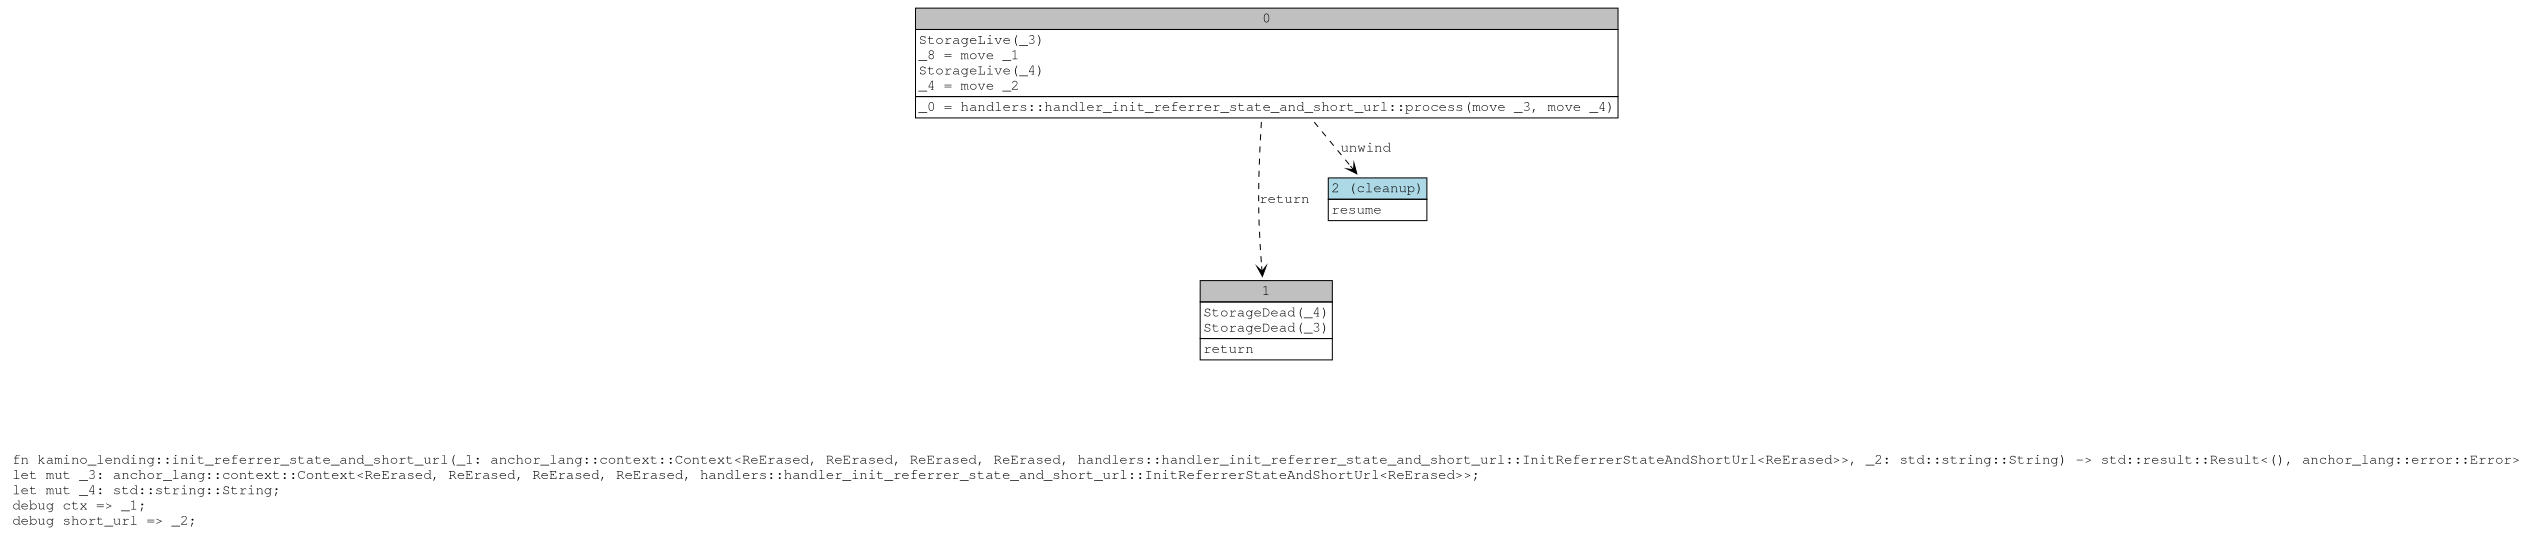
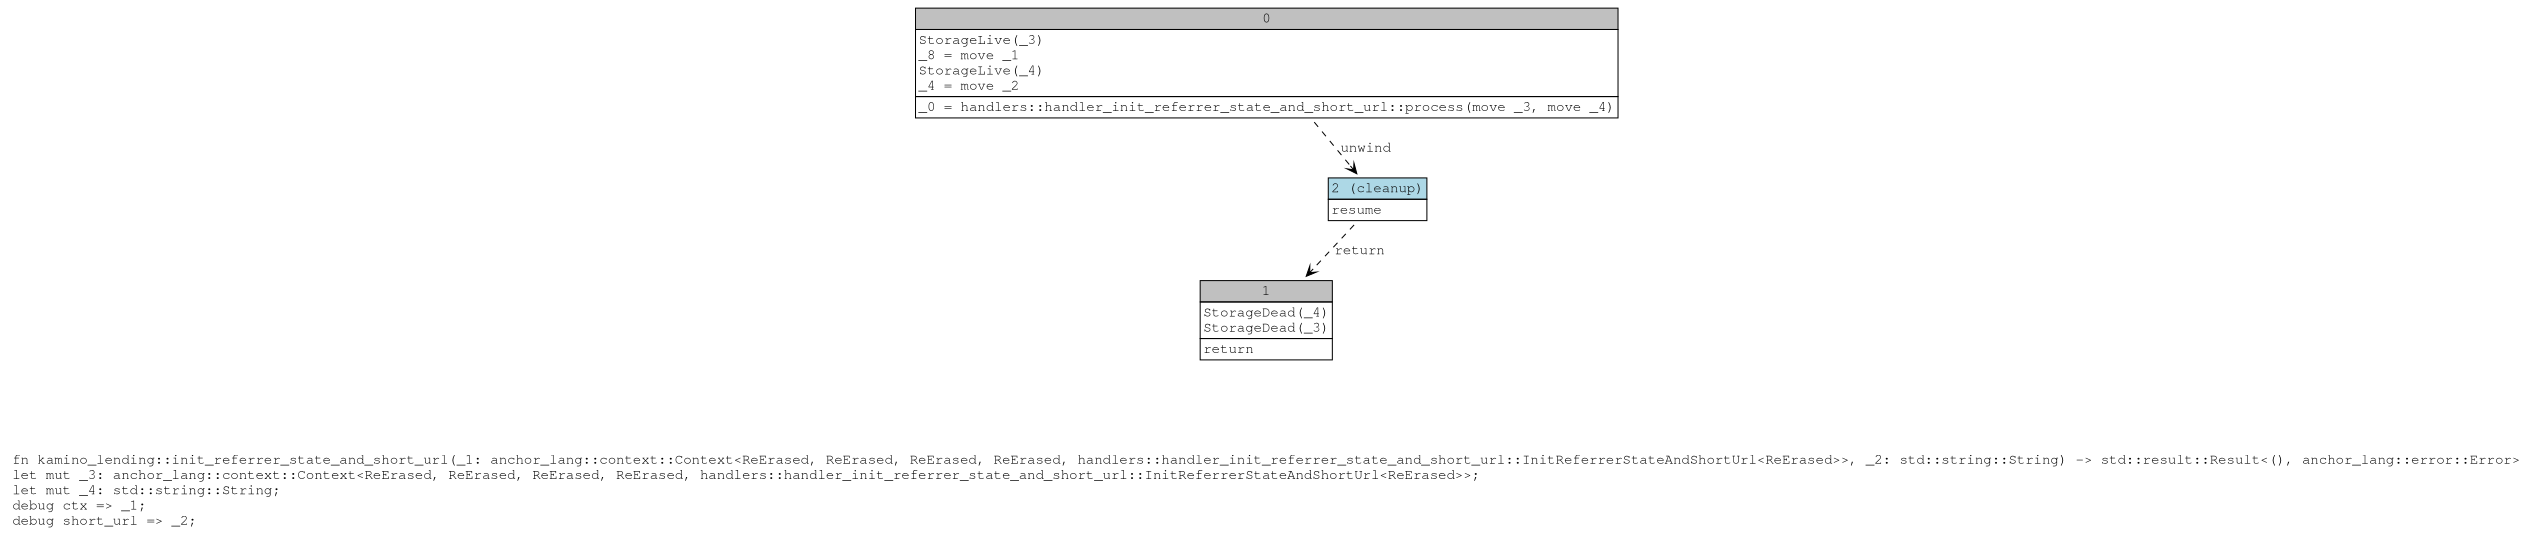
(1259, 194) -> (1334, 247)
